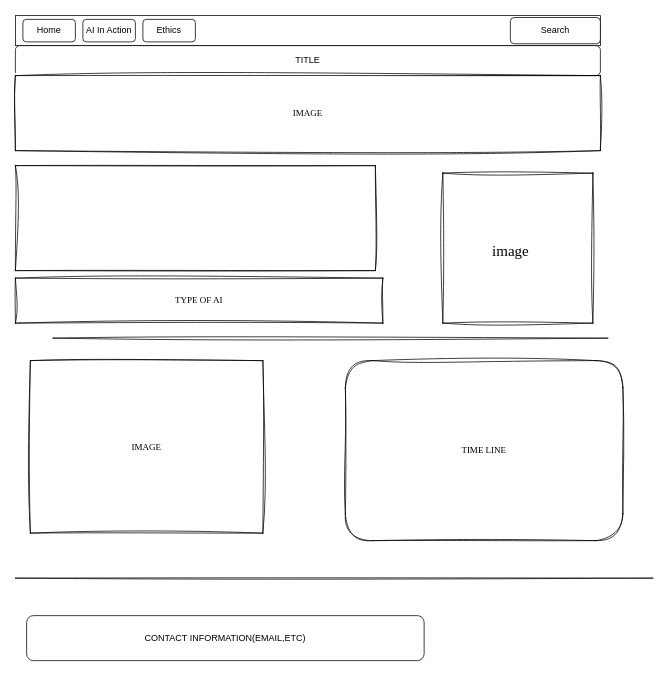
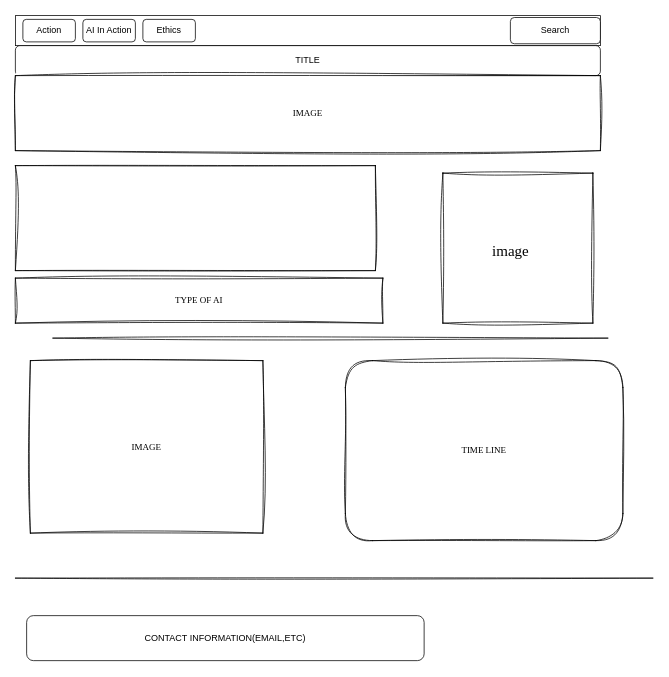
(49, 30) -> (49, 30)
